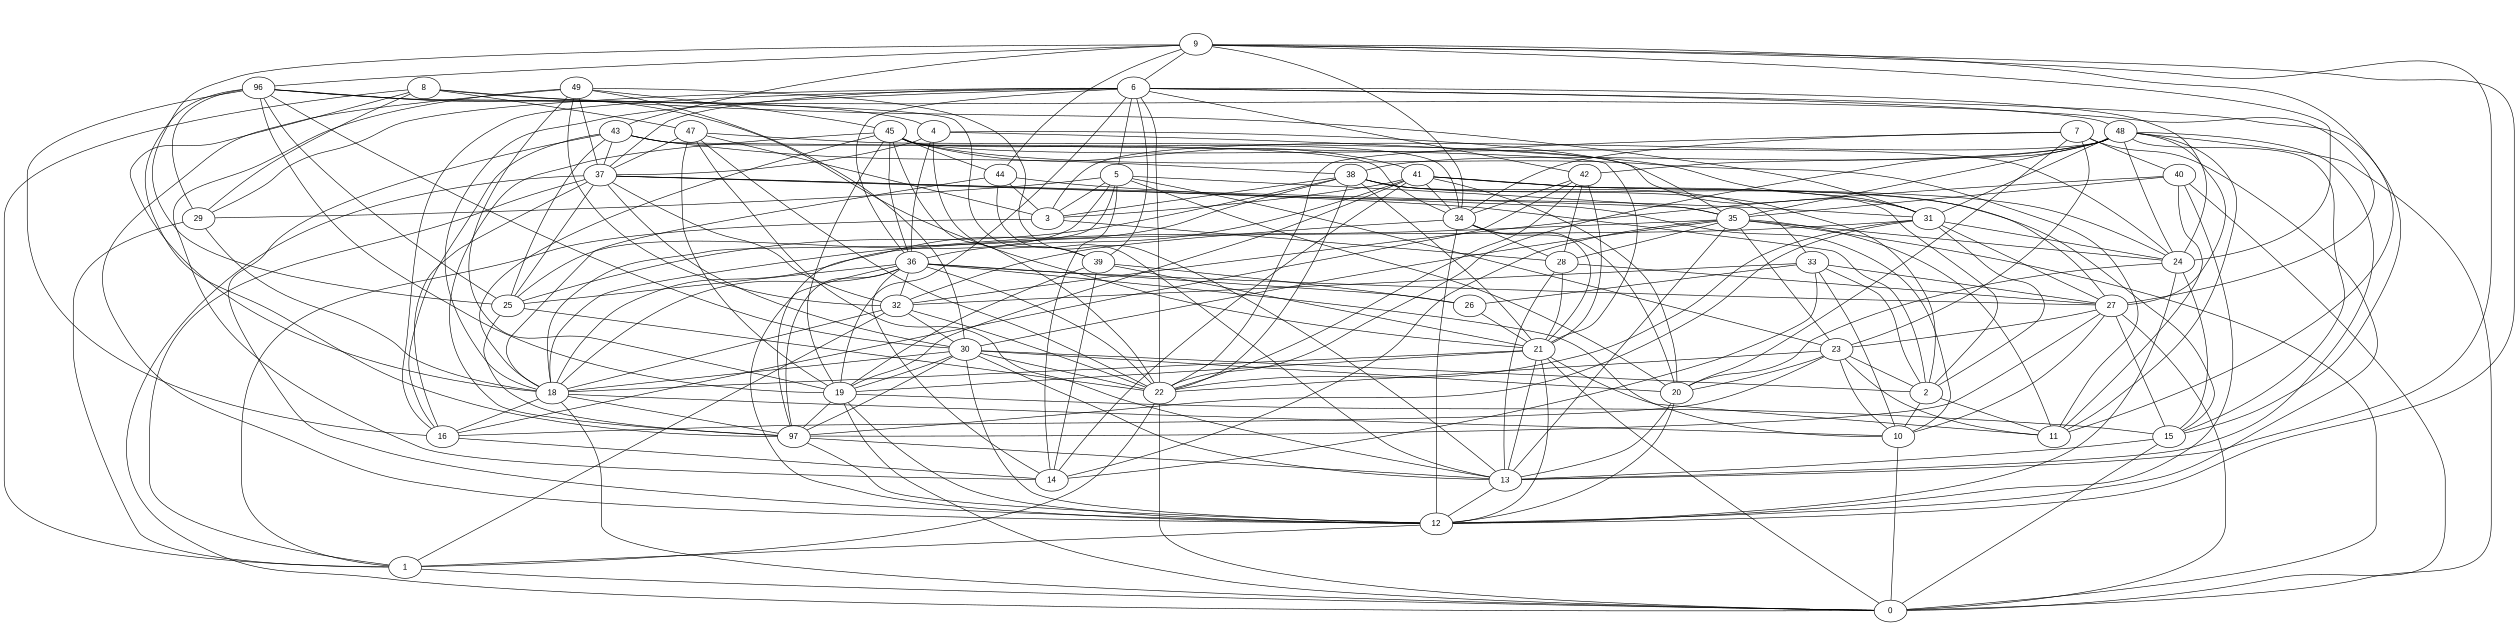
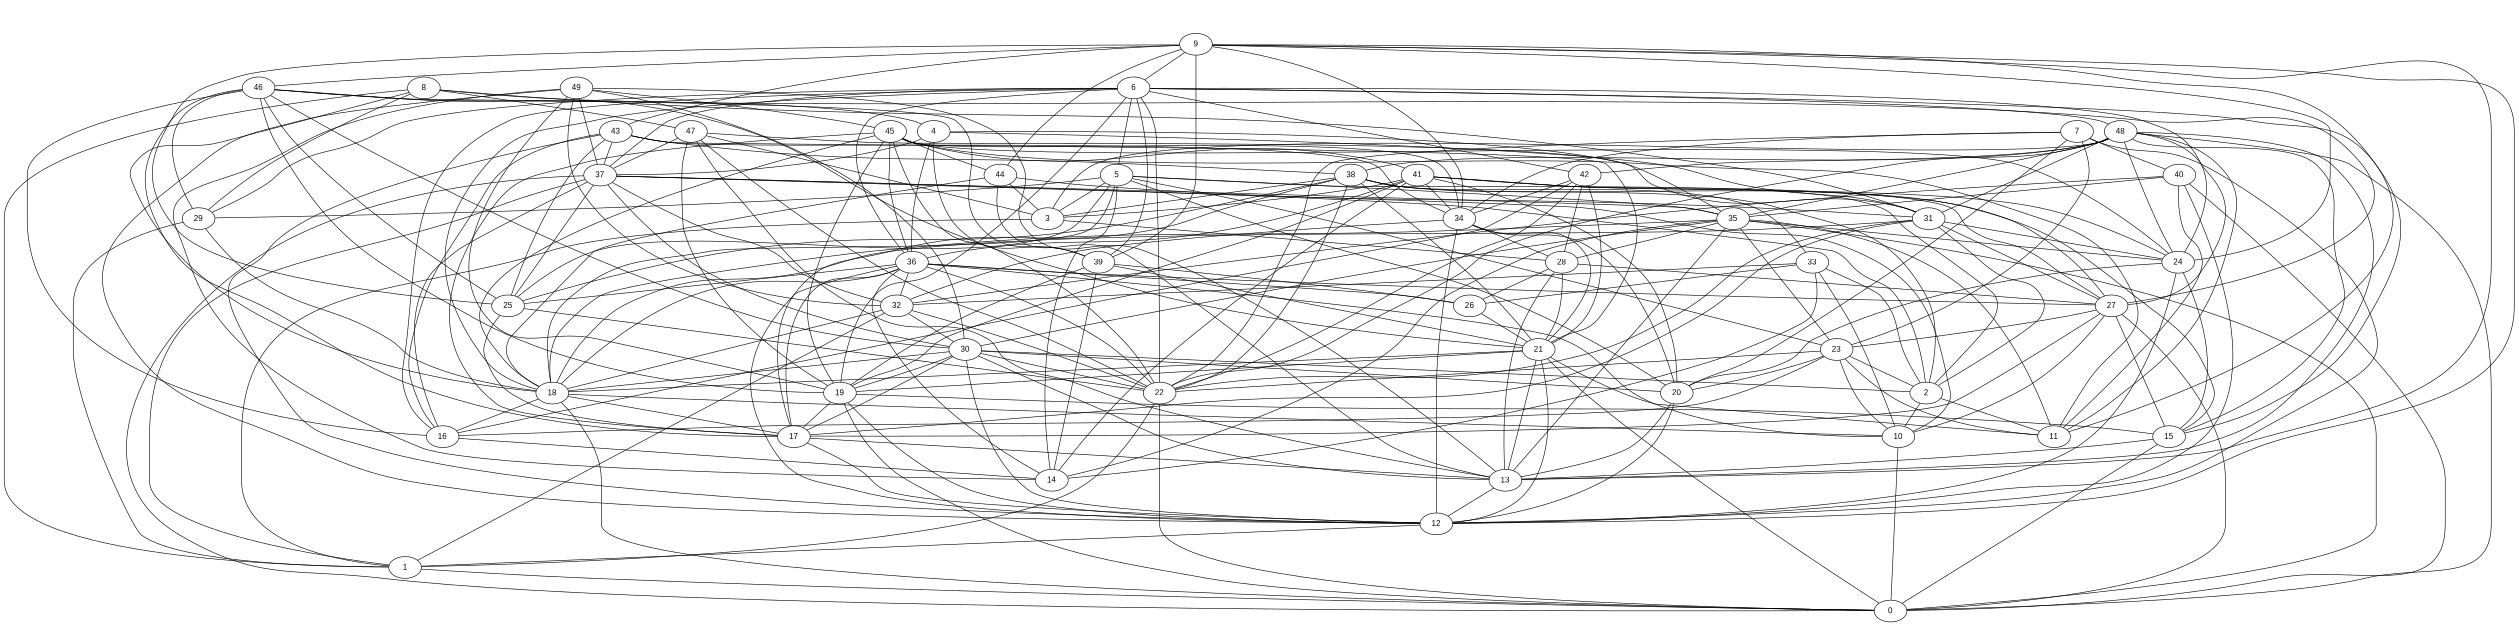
(259, 88) -> (259, 88)
none -> (1196, 171)
(1949, 282) -> (1631, 187)
none -> (1516, 284)
(794, 437) -> (794, 437)
